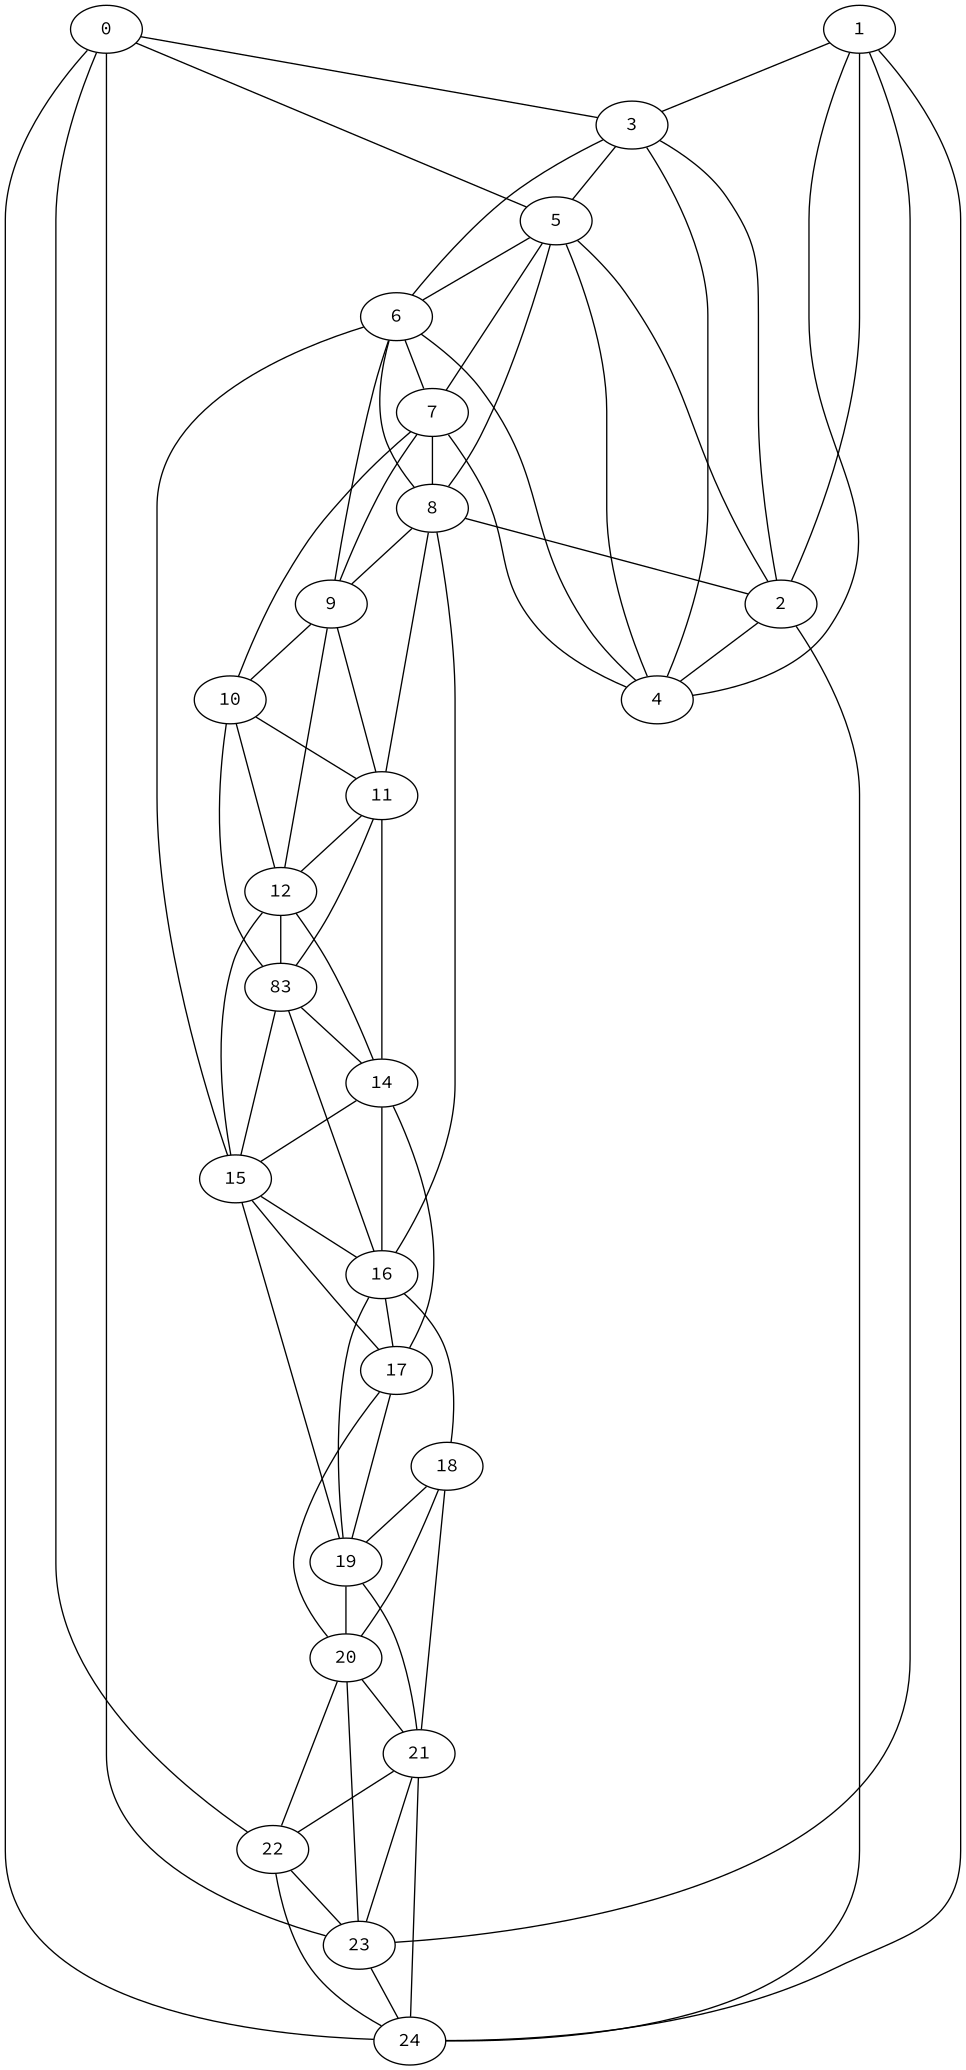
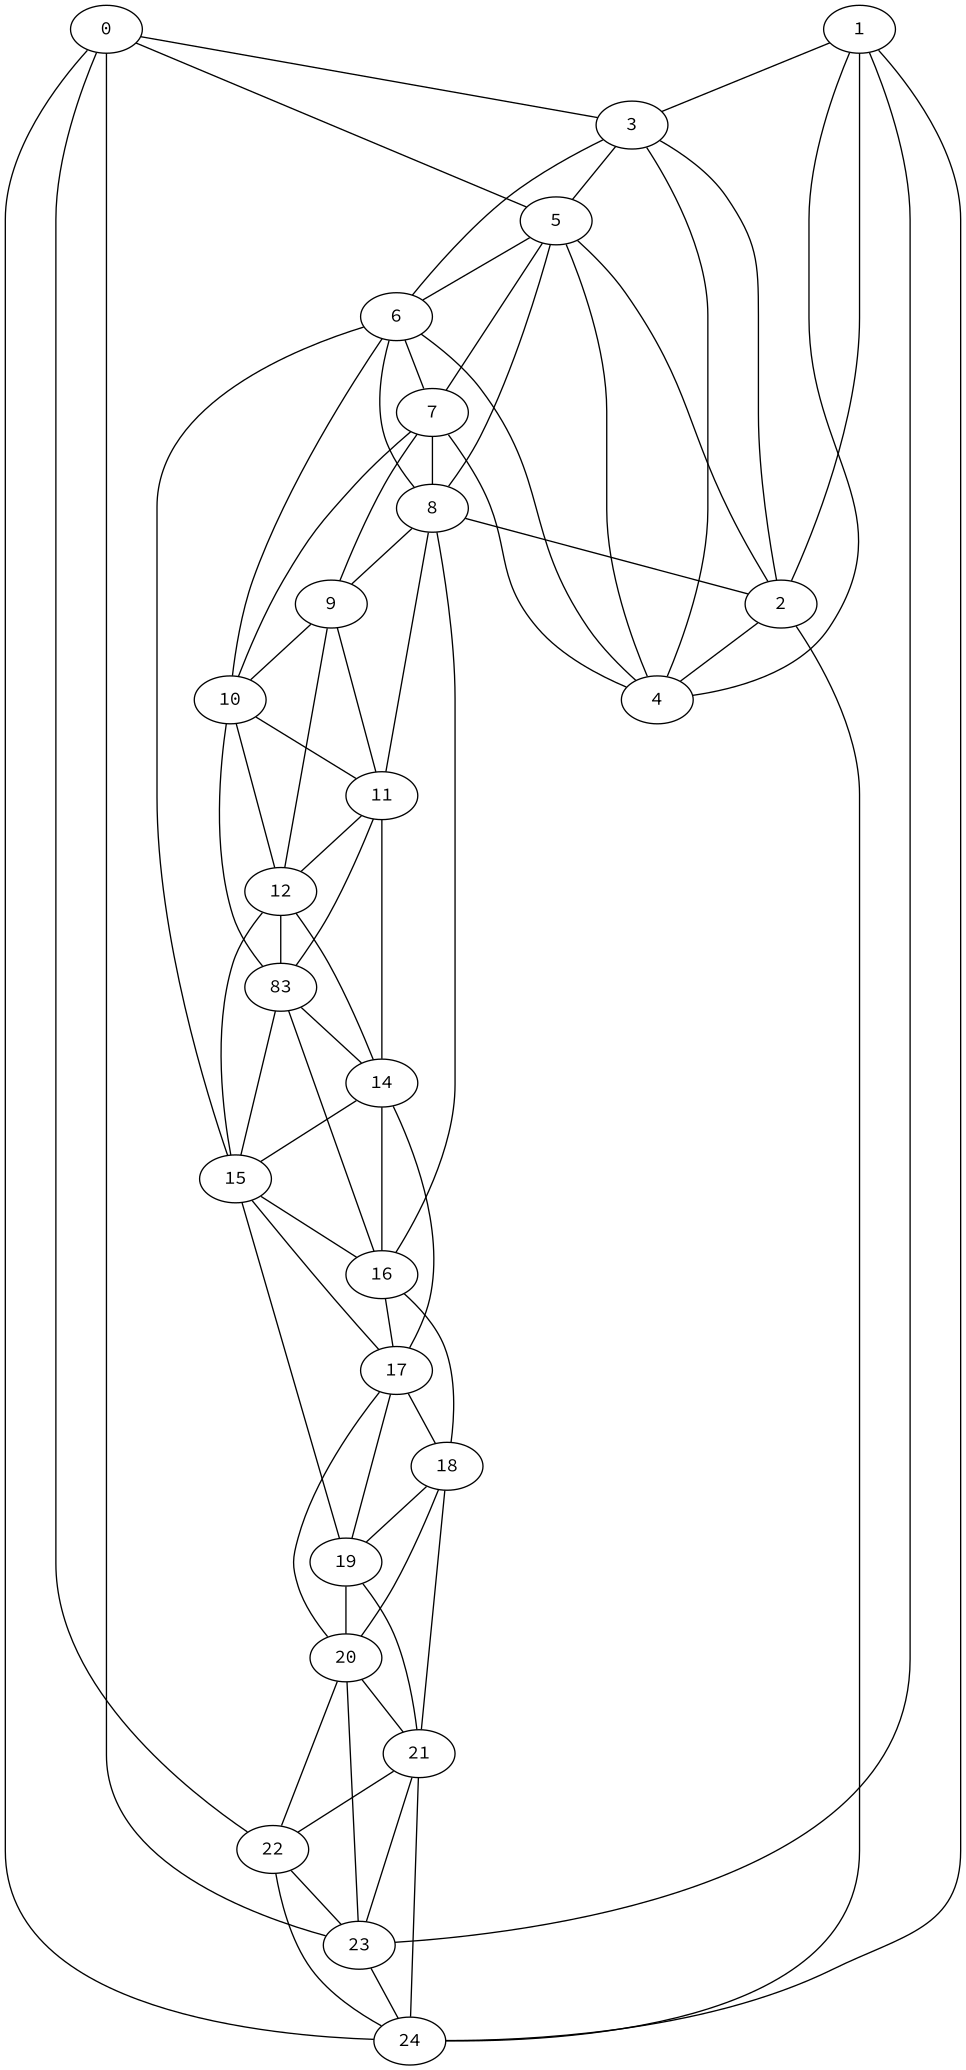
(358, 459) -> (288, 499)
(340, 1415) -> none
none -> (422, 1418)
